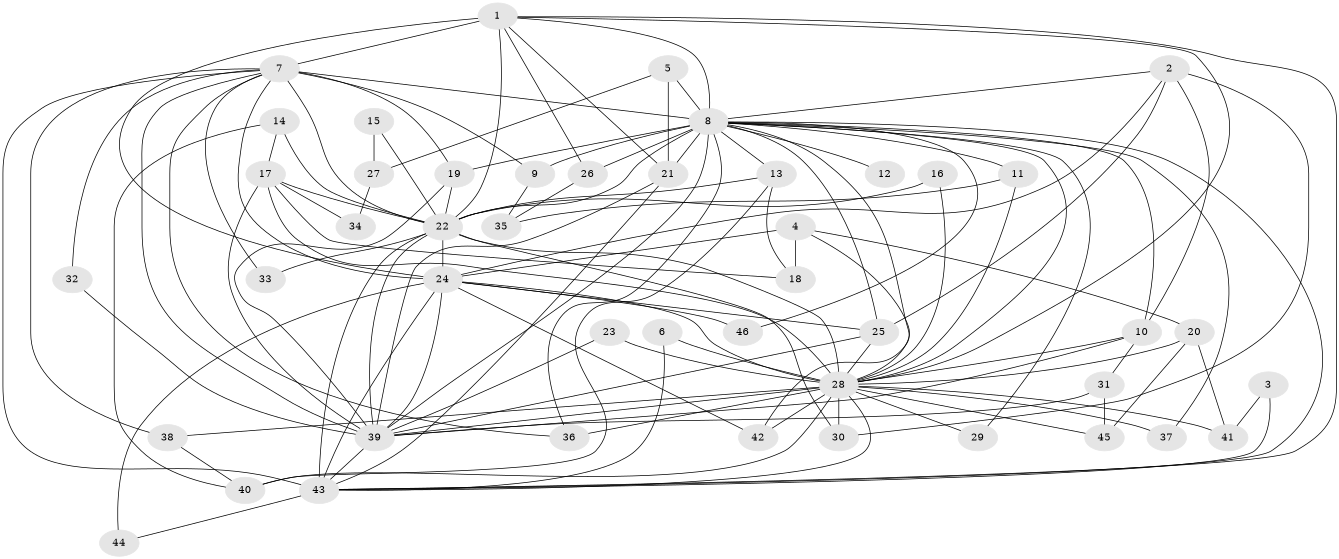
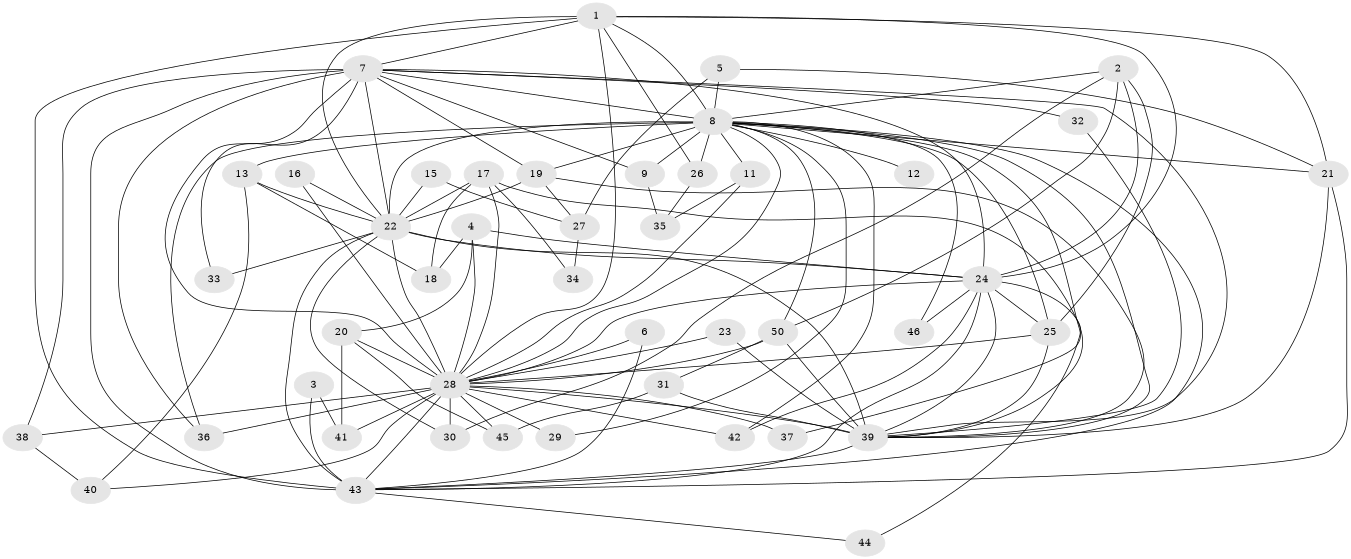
(280, 122) -> none
none -> (562, 205)
none -> (182, 284)
(1142, 332) -> (778, 332)
